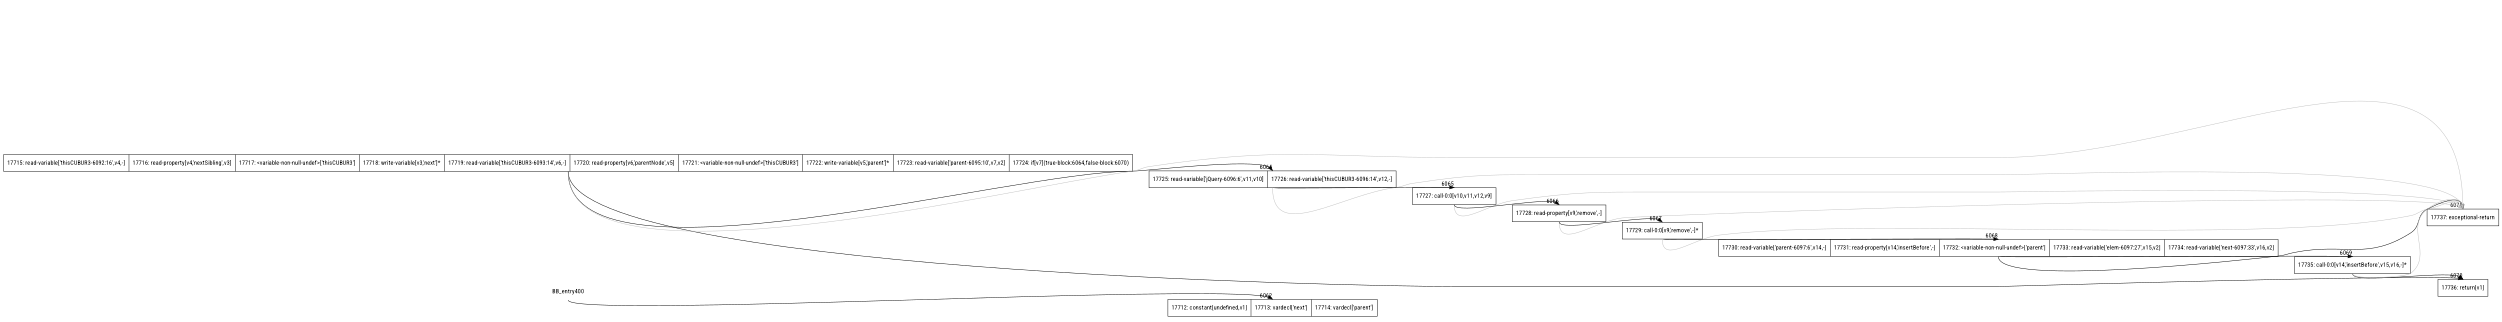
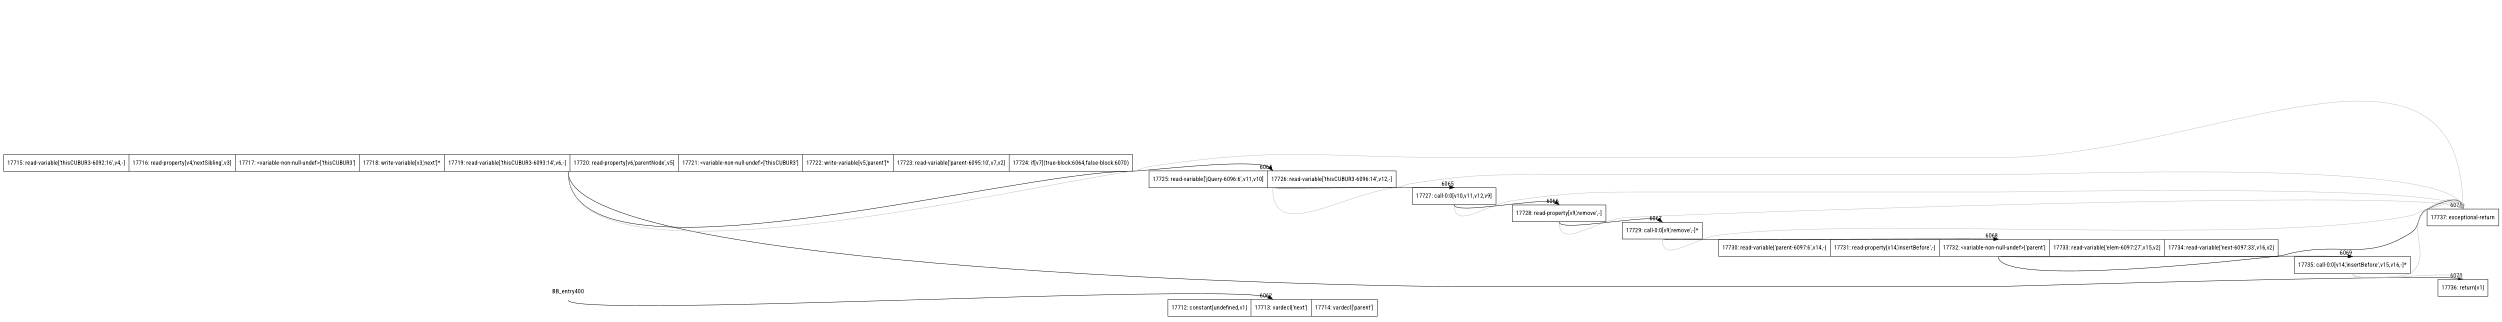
(2405, 277) -> (2405, 277)
